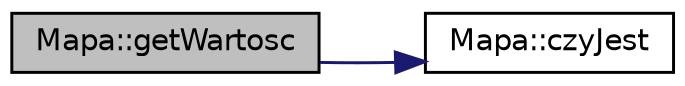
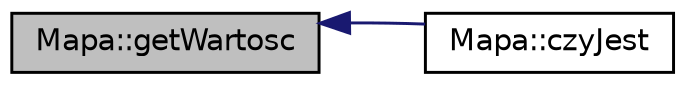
(358, 63) -> (387, 23)
